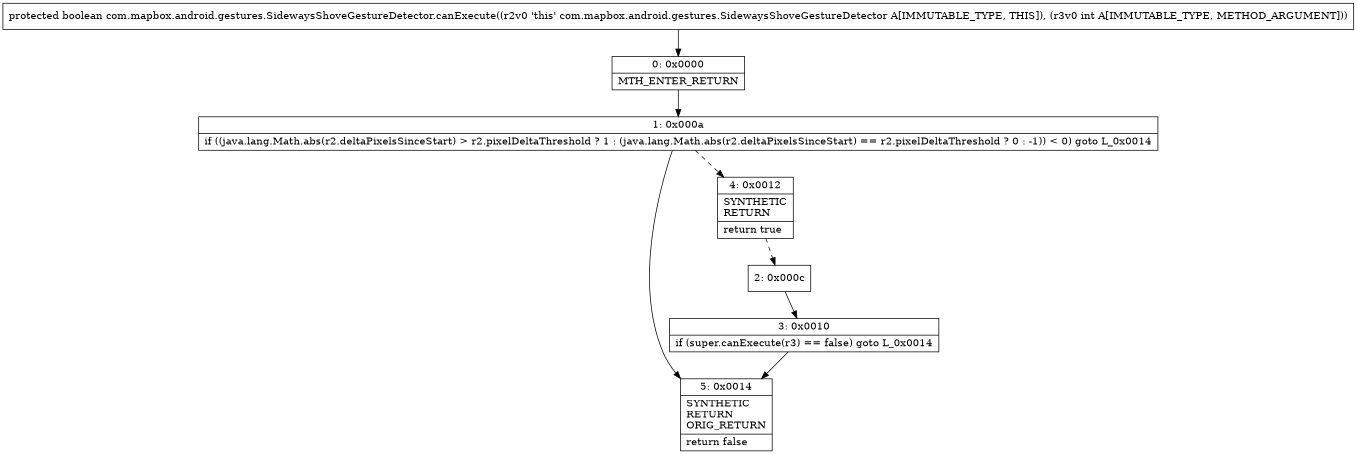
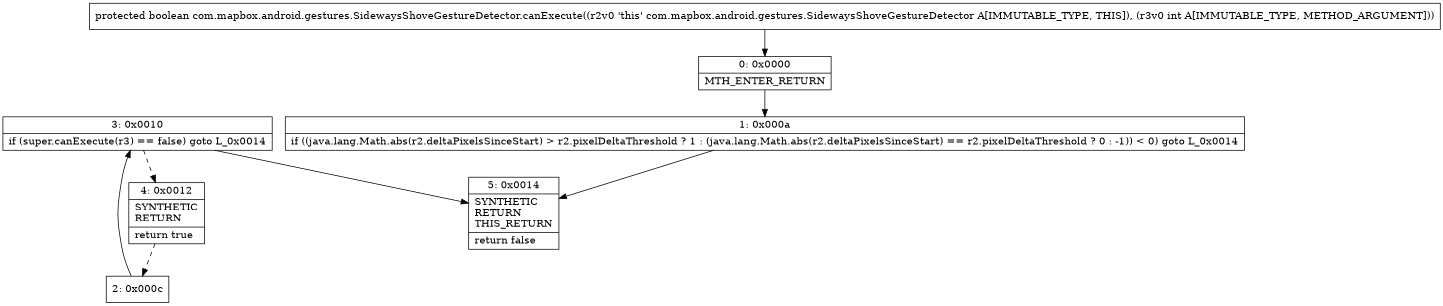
(707, 161) -> (148, 163)
(726, 425) -> (514, 224)
